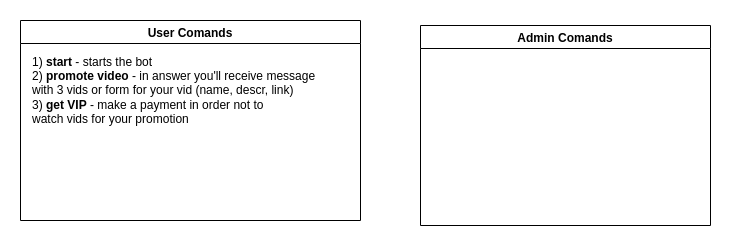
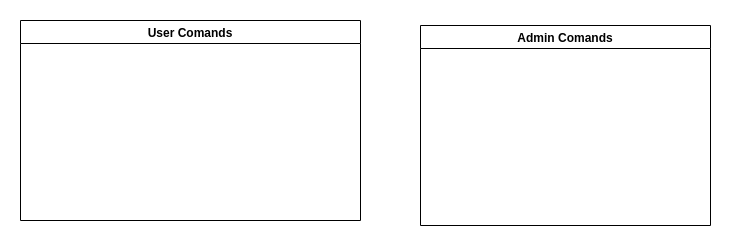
(181, 91) -> none
